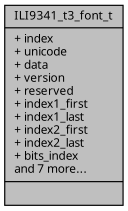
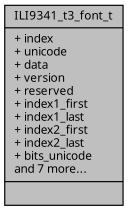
(47, 156) -> (54, 156)
